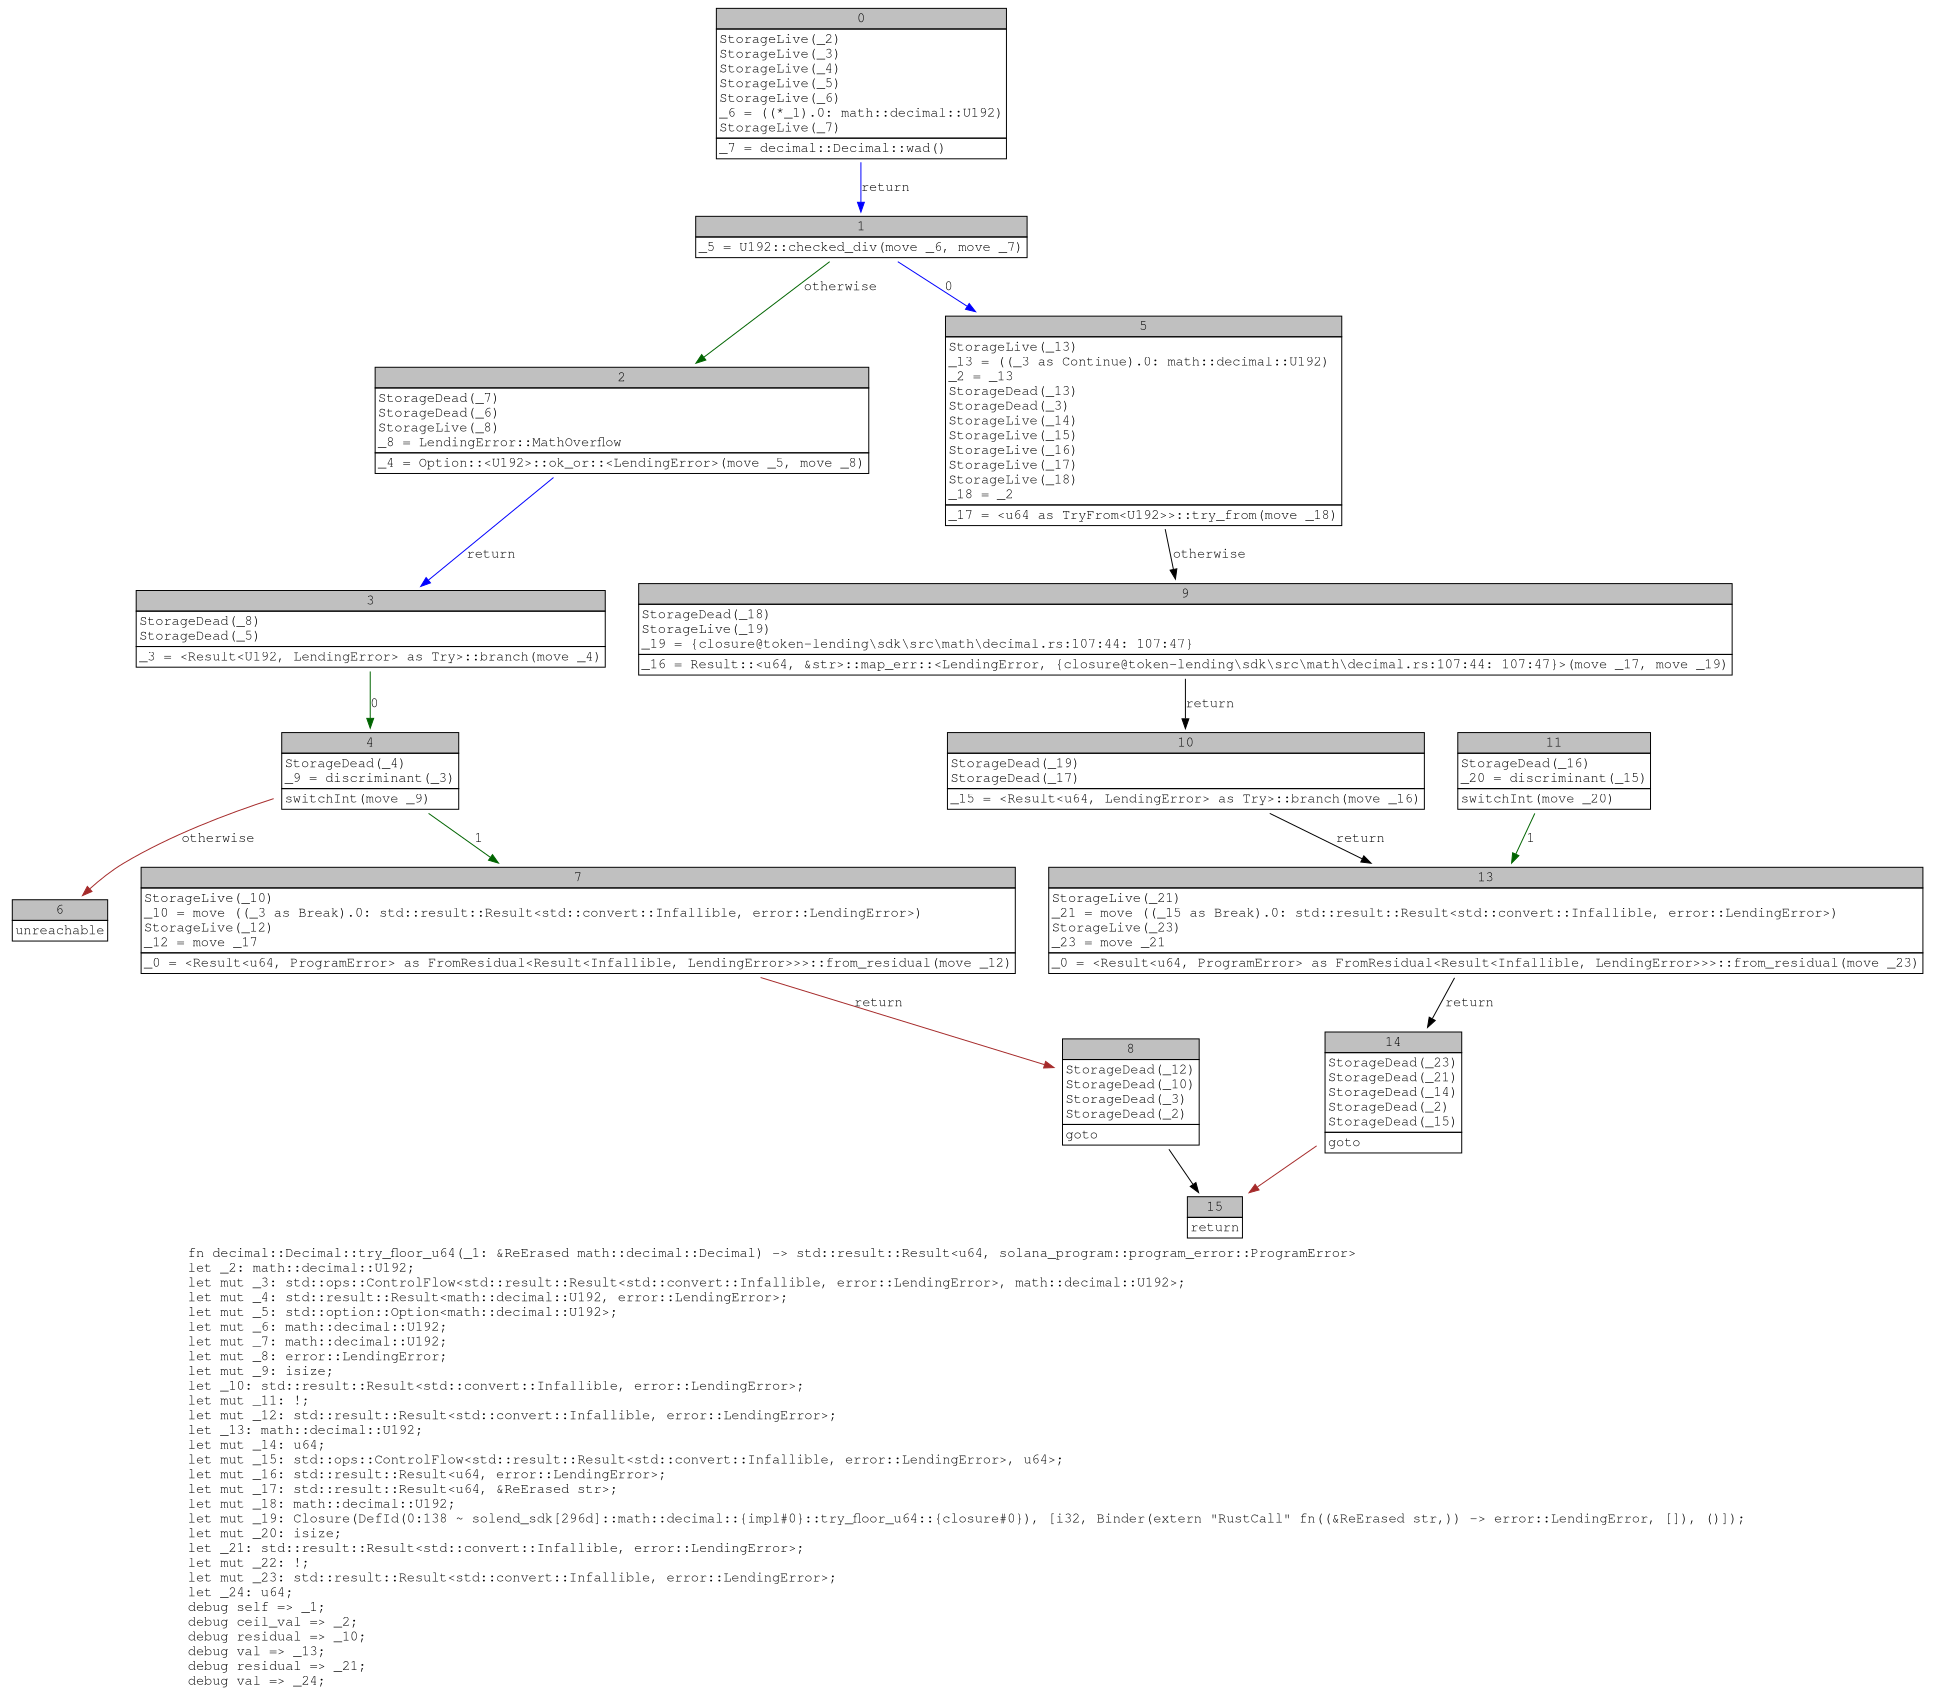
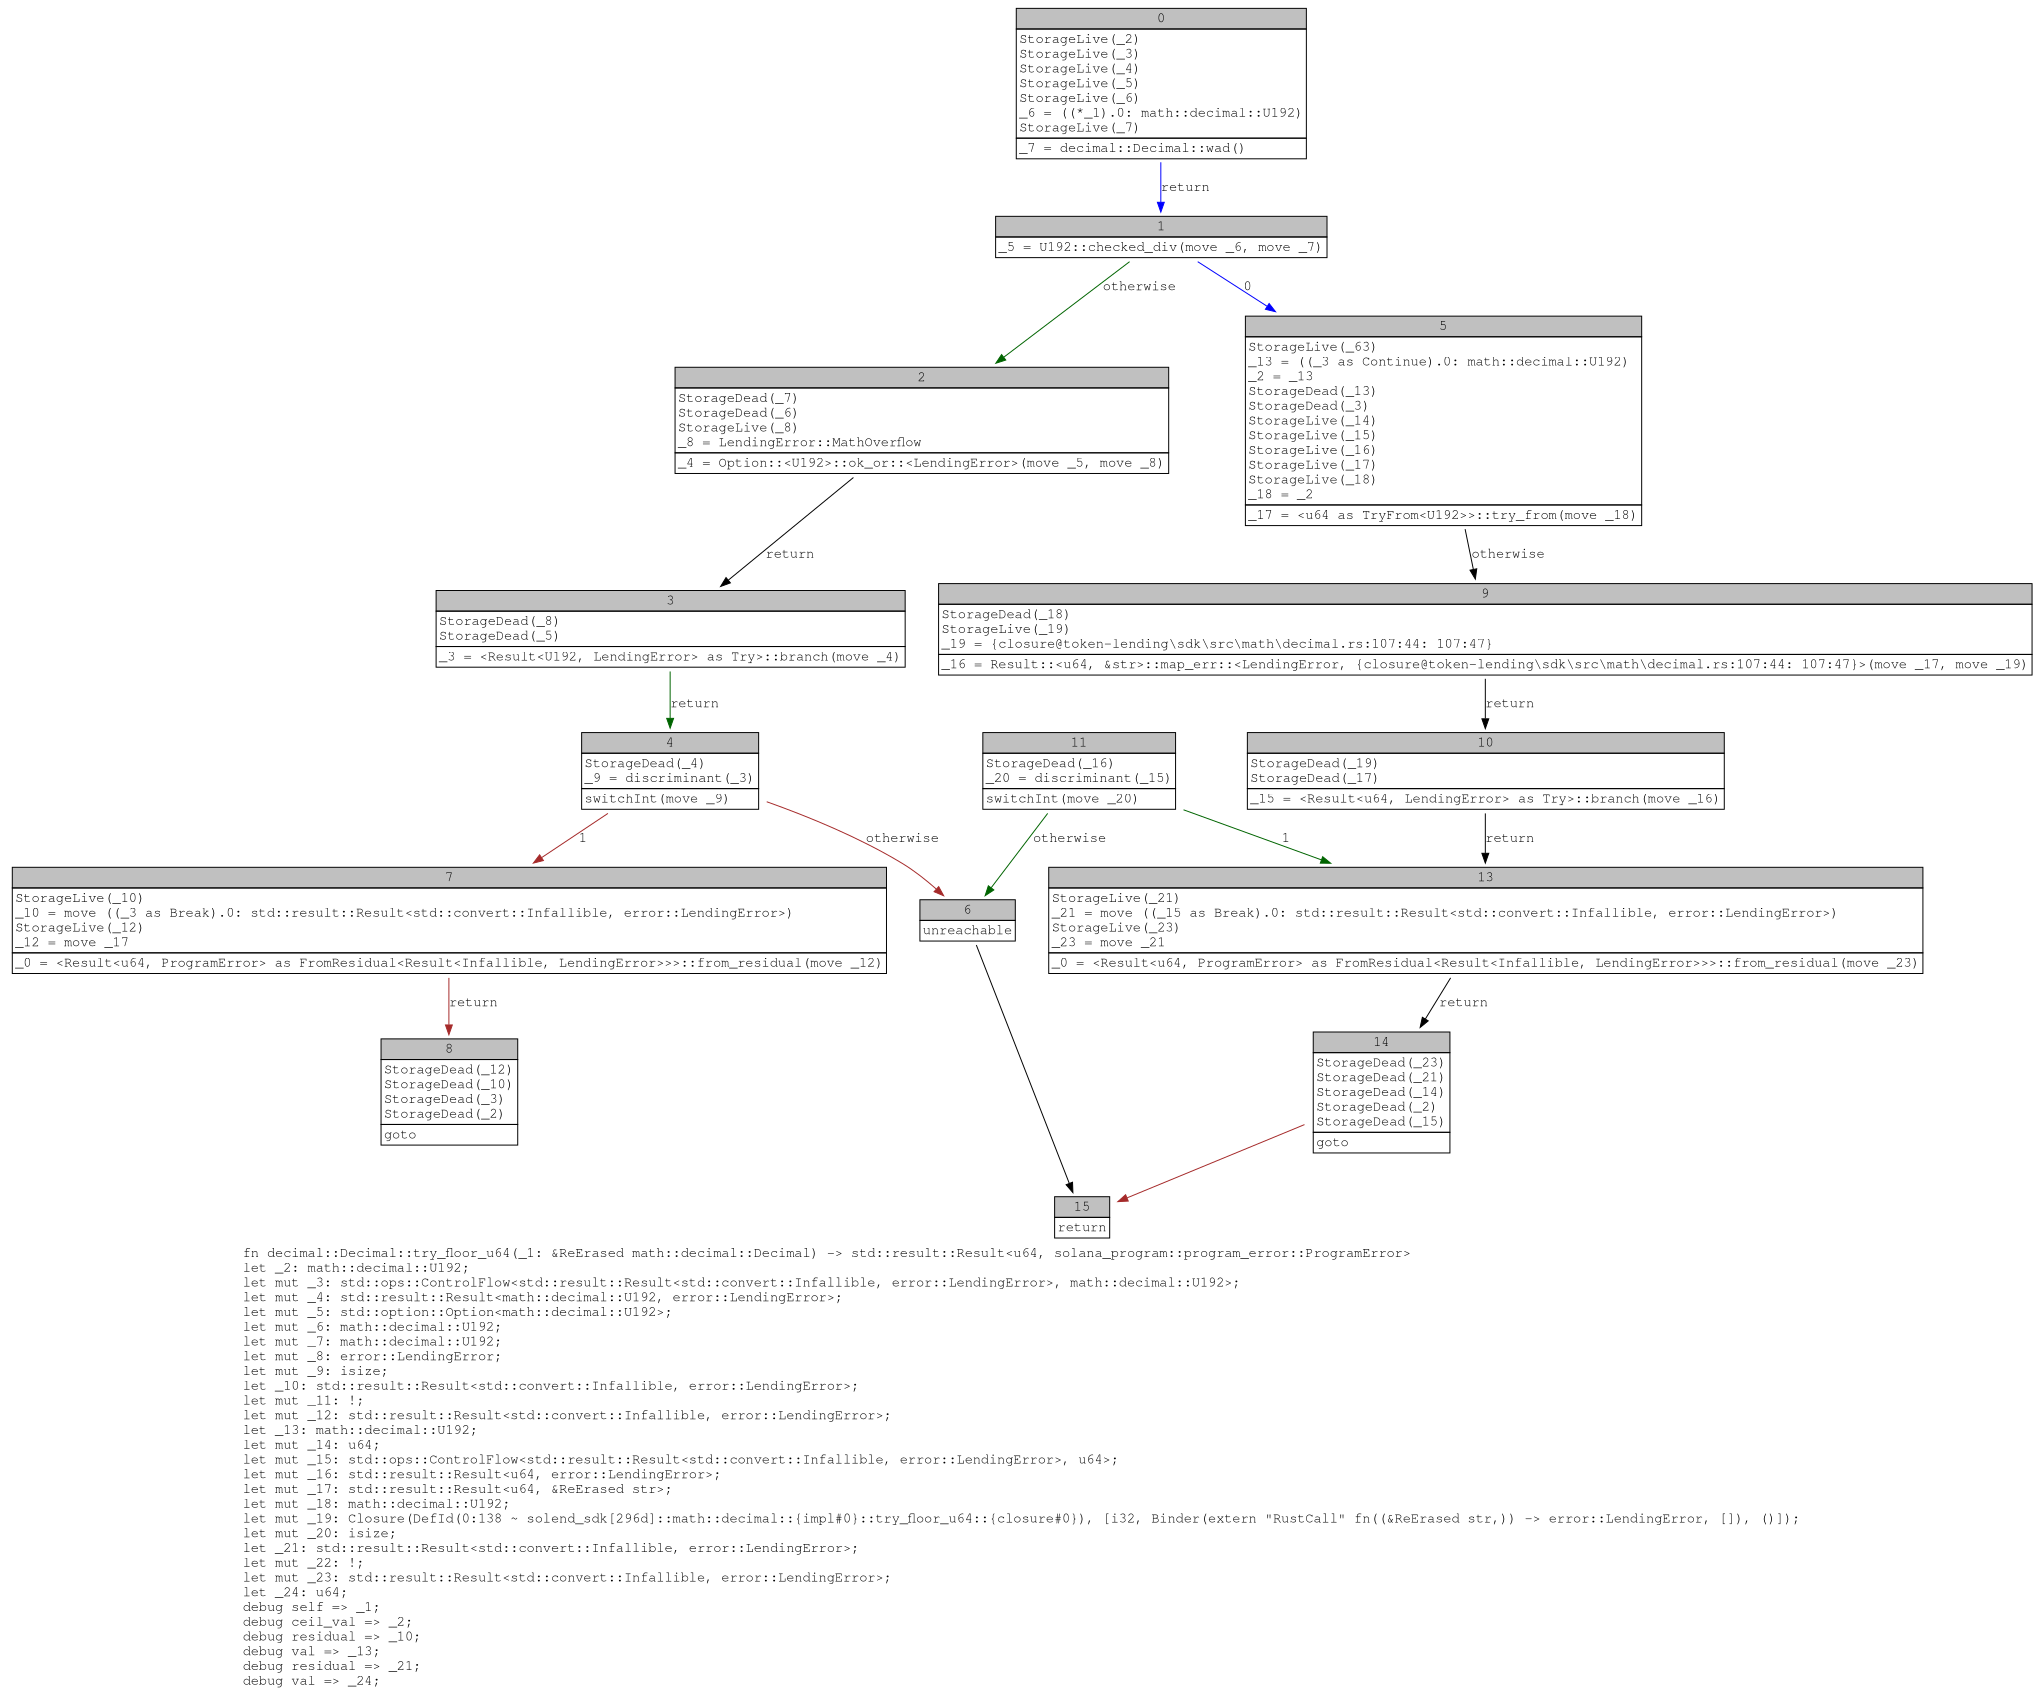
(1014, 347) -> (1314, 347)
(491, 529) -> (791, 529)
(375, 704) -> (695, 704)
(459, 835) -> (575, 836)
none -> (1019, 851)
(1181, 1167) -> (1023, 1064)
